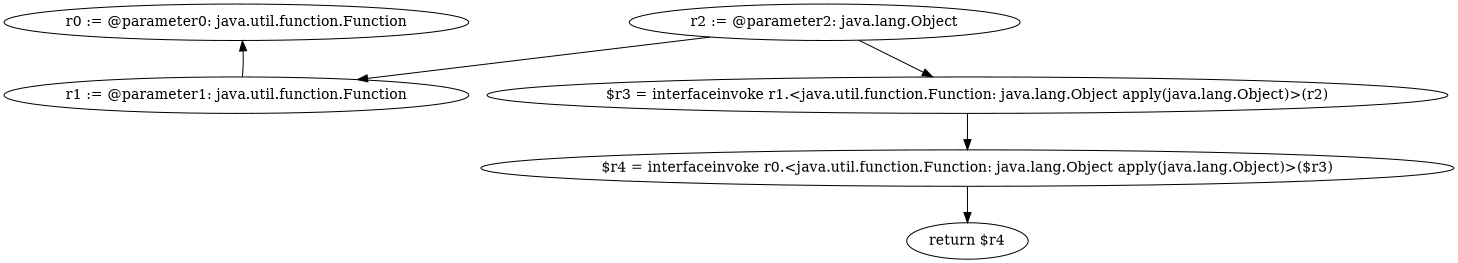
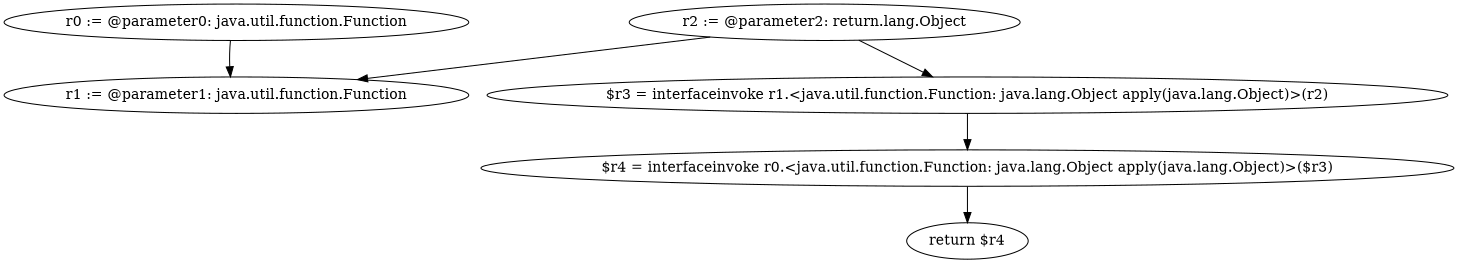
(825, 22) -> (825, 22)
(243, 64) -> (230, 54)
